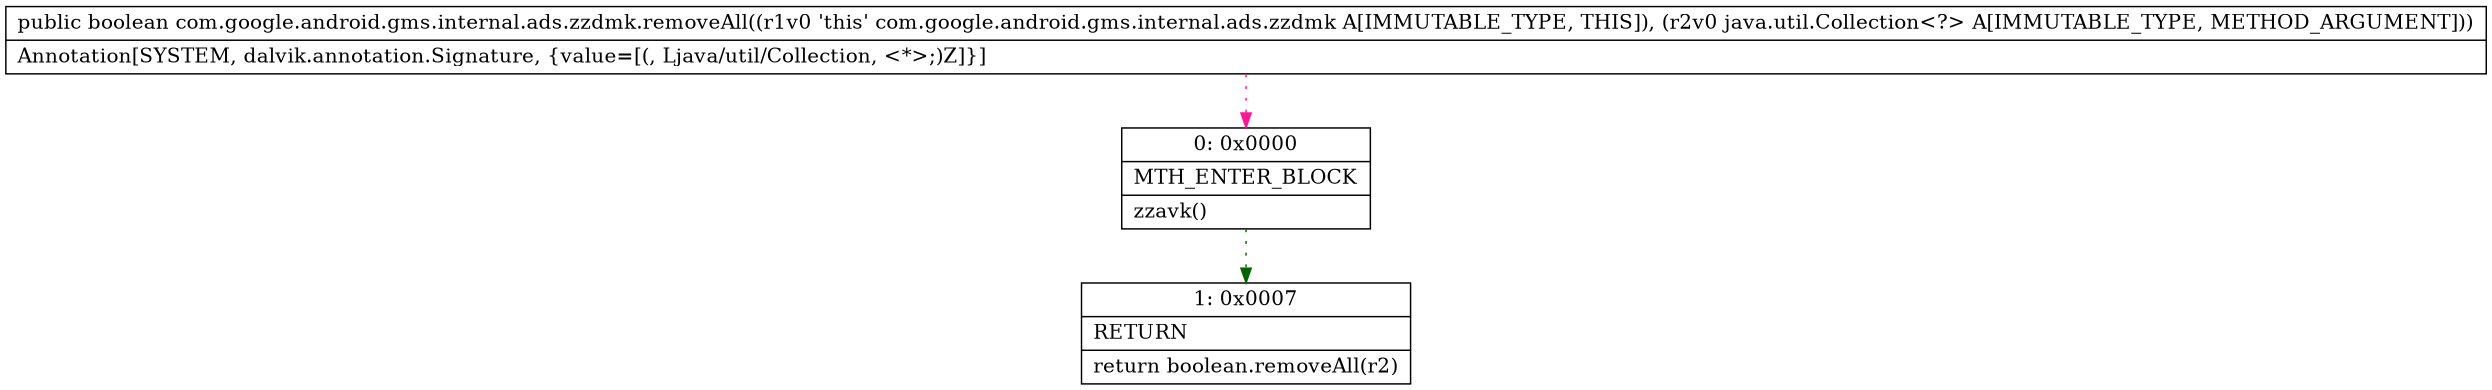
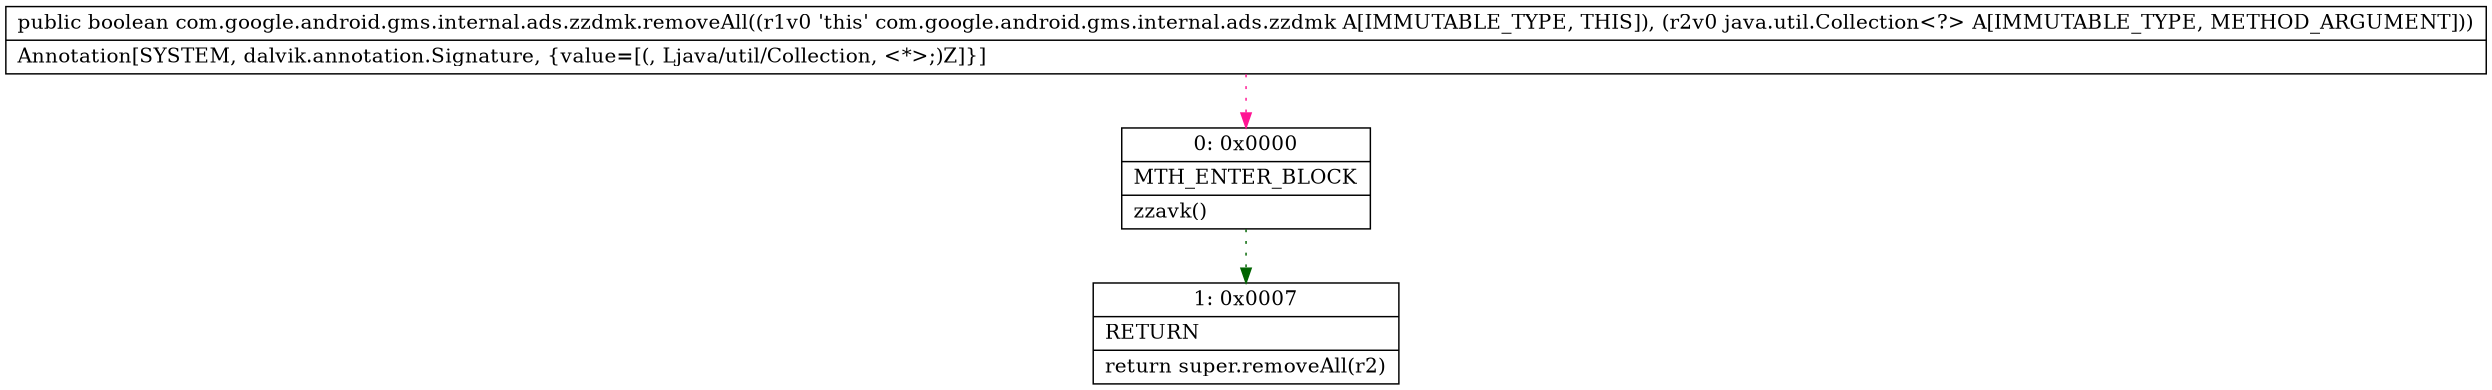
(1246, 366) -> (1246, 366)
